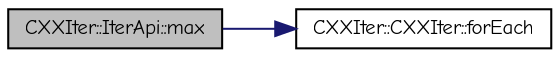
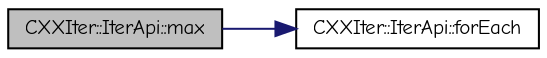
(424, 29) -> (418, 29)
